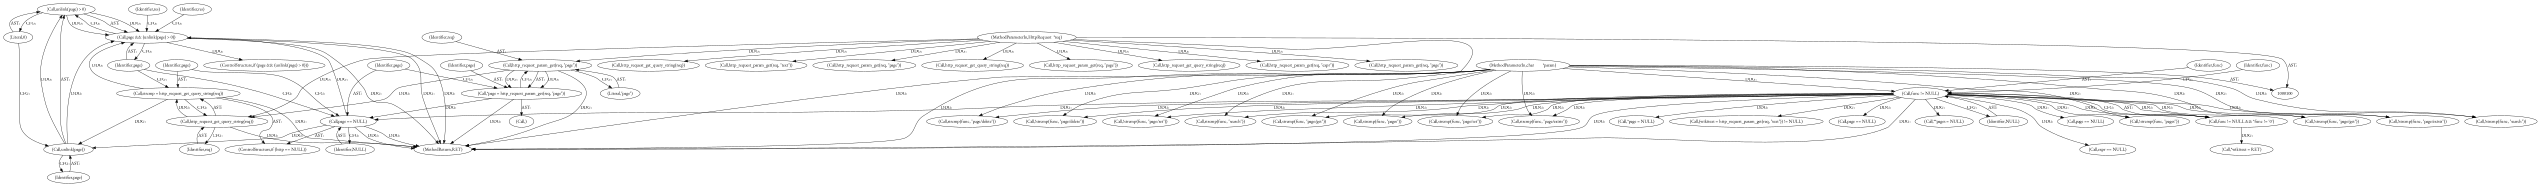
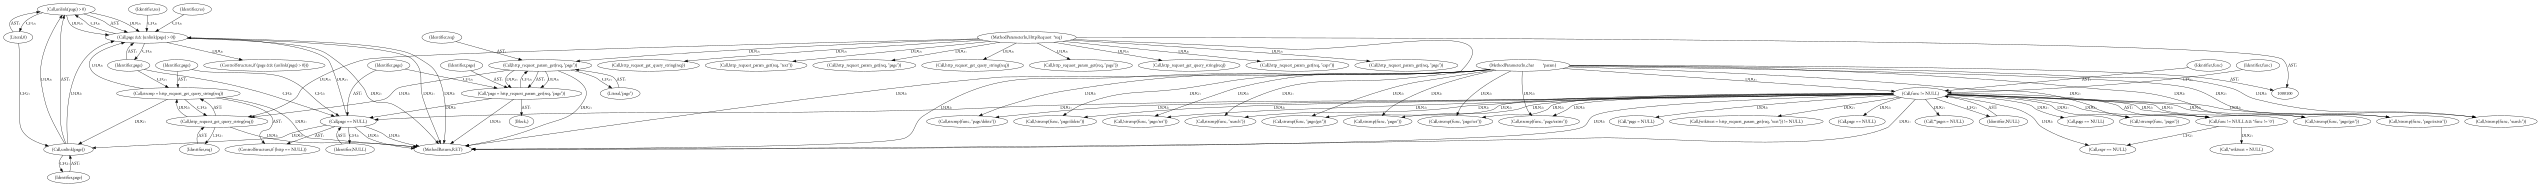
(2094, 104) -> (2174, 136)
(522, 121) -> (522, 121)
(2242, 150) -> (2242, 150)
